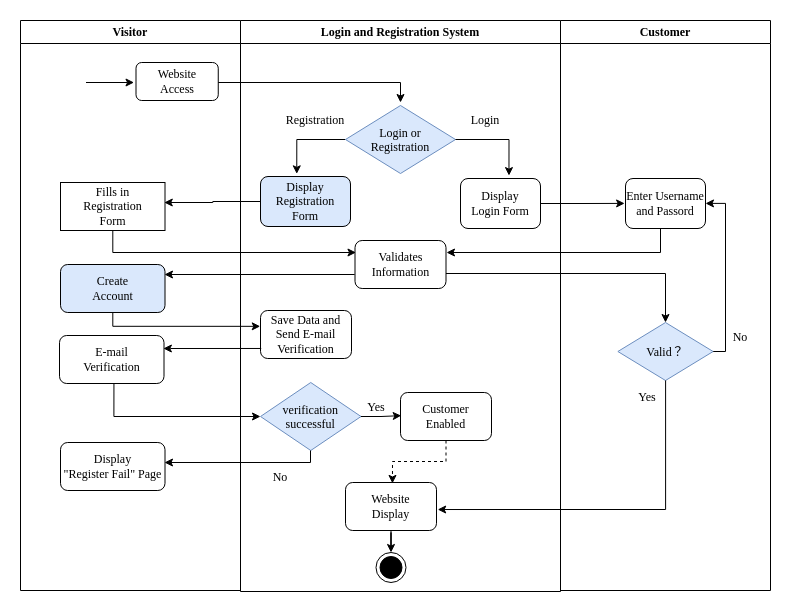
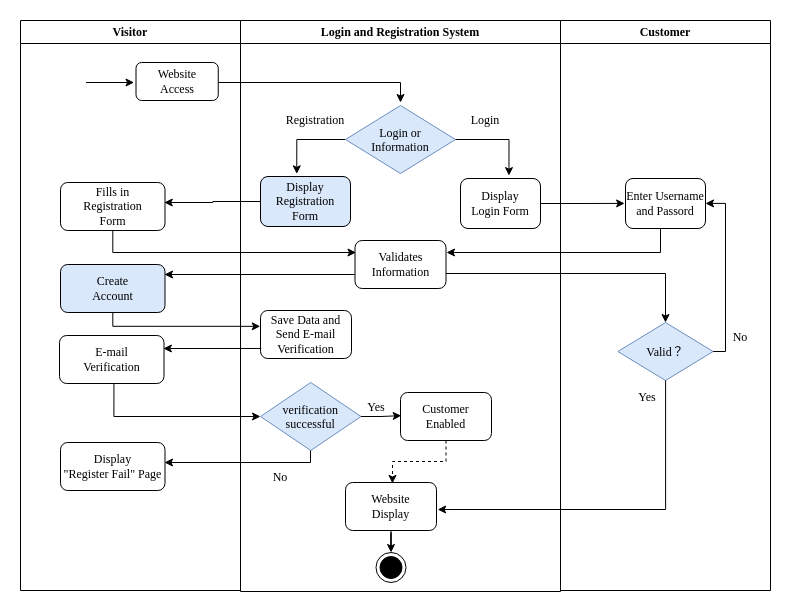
(400, 133) -> (400, 133)
(113, 207) -> (113, 207)
